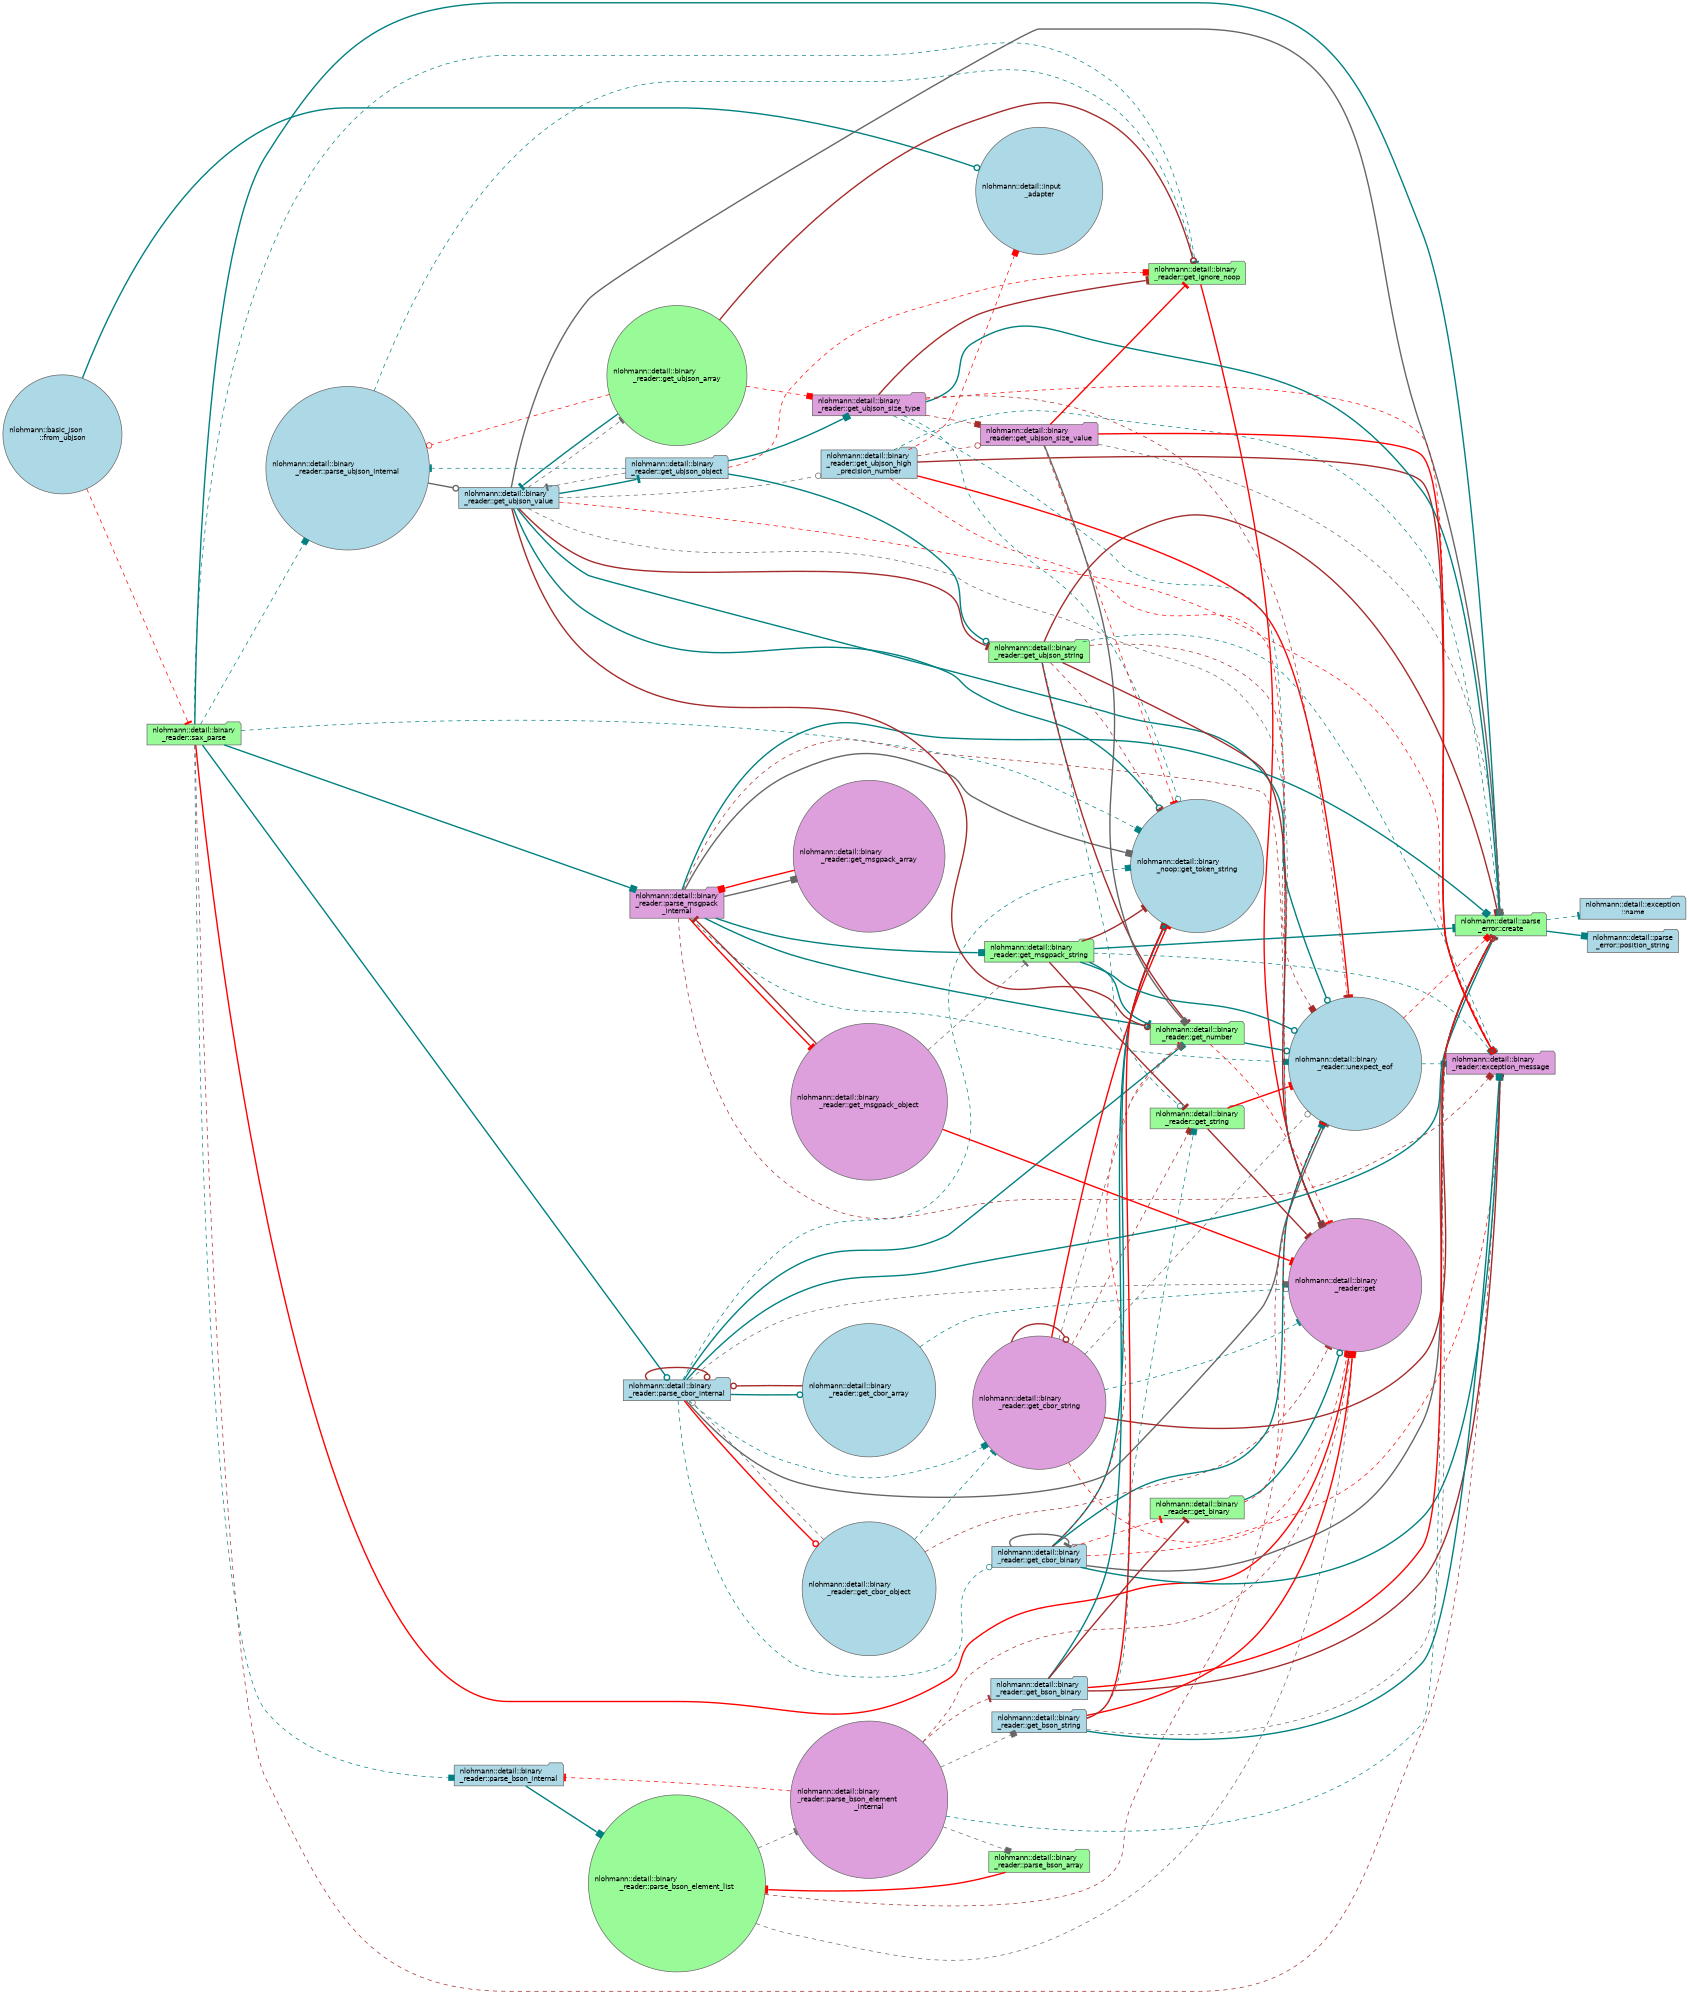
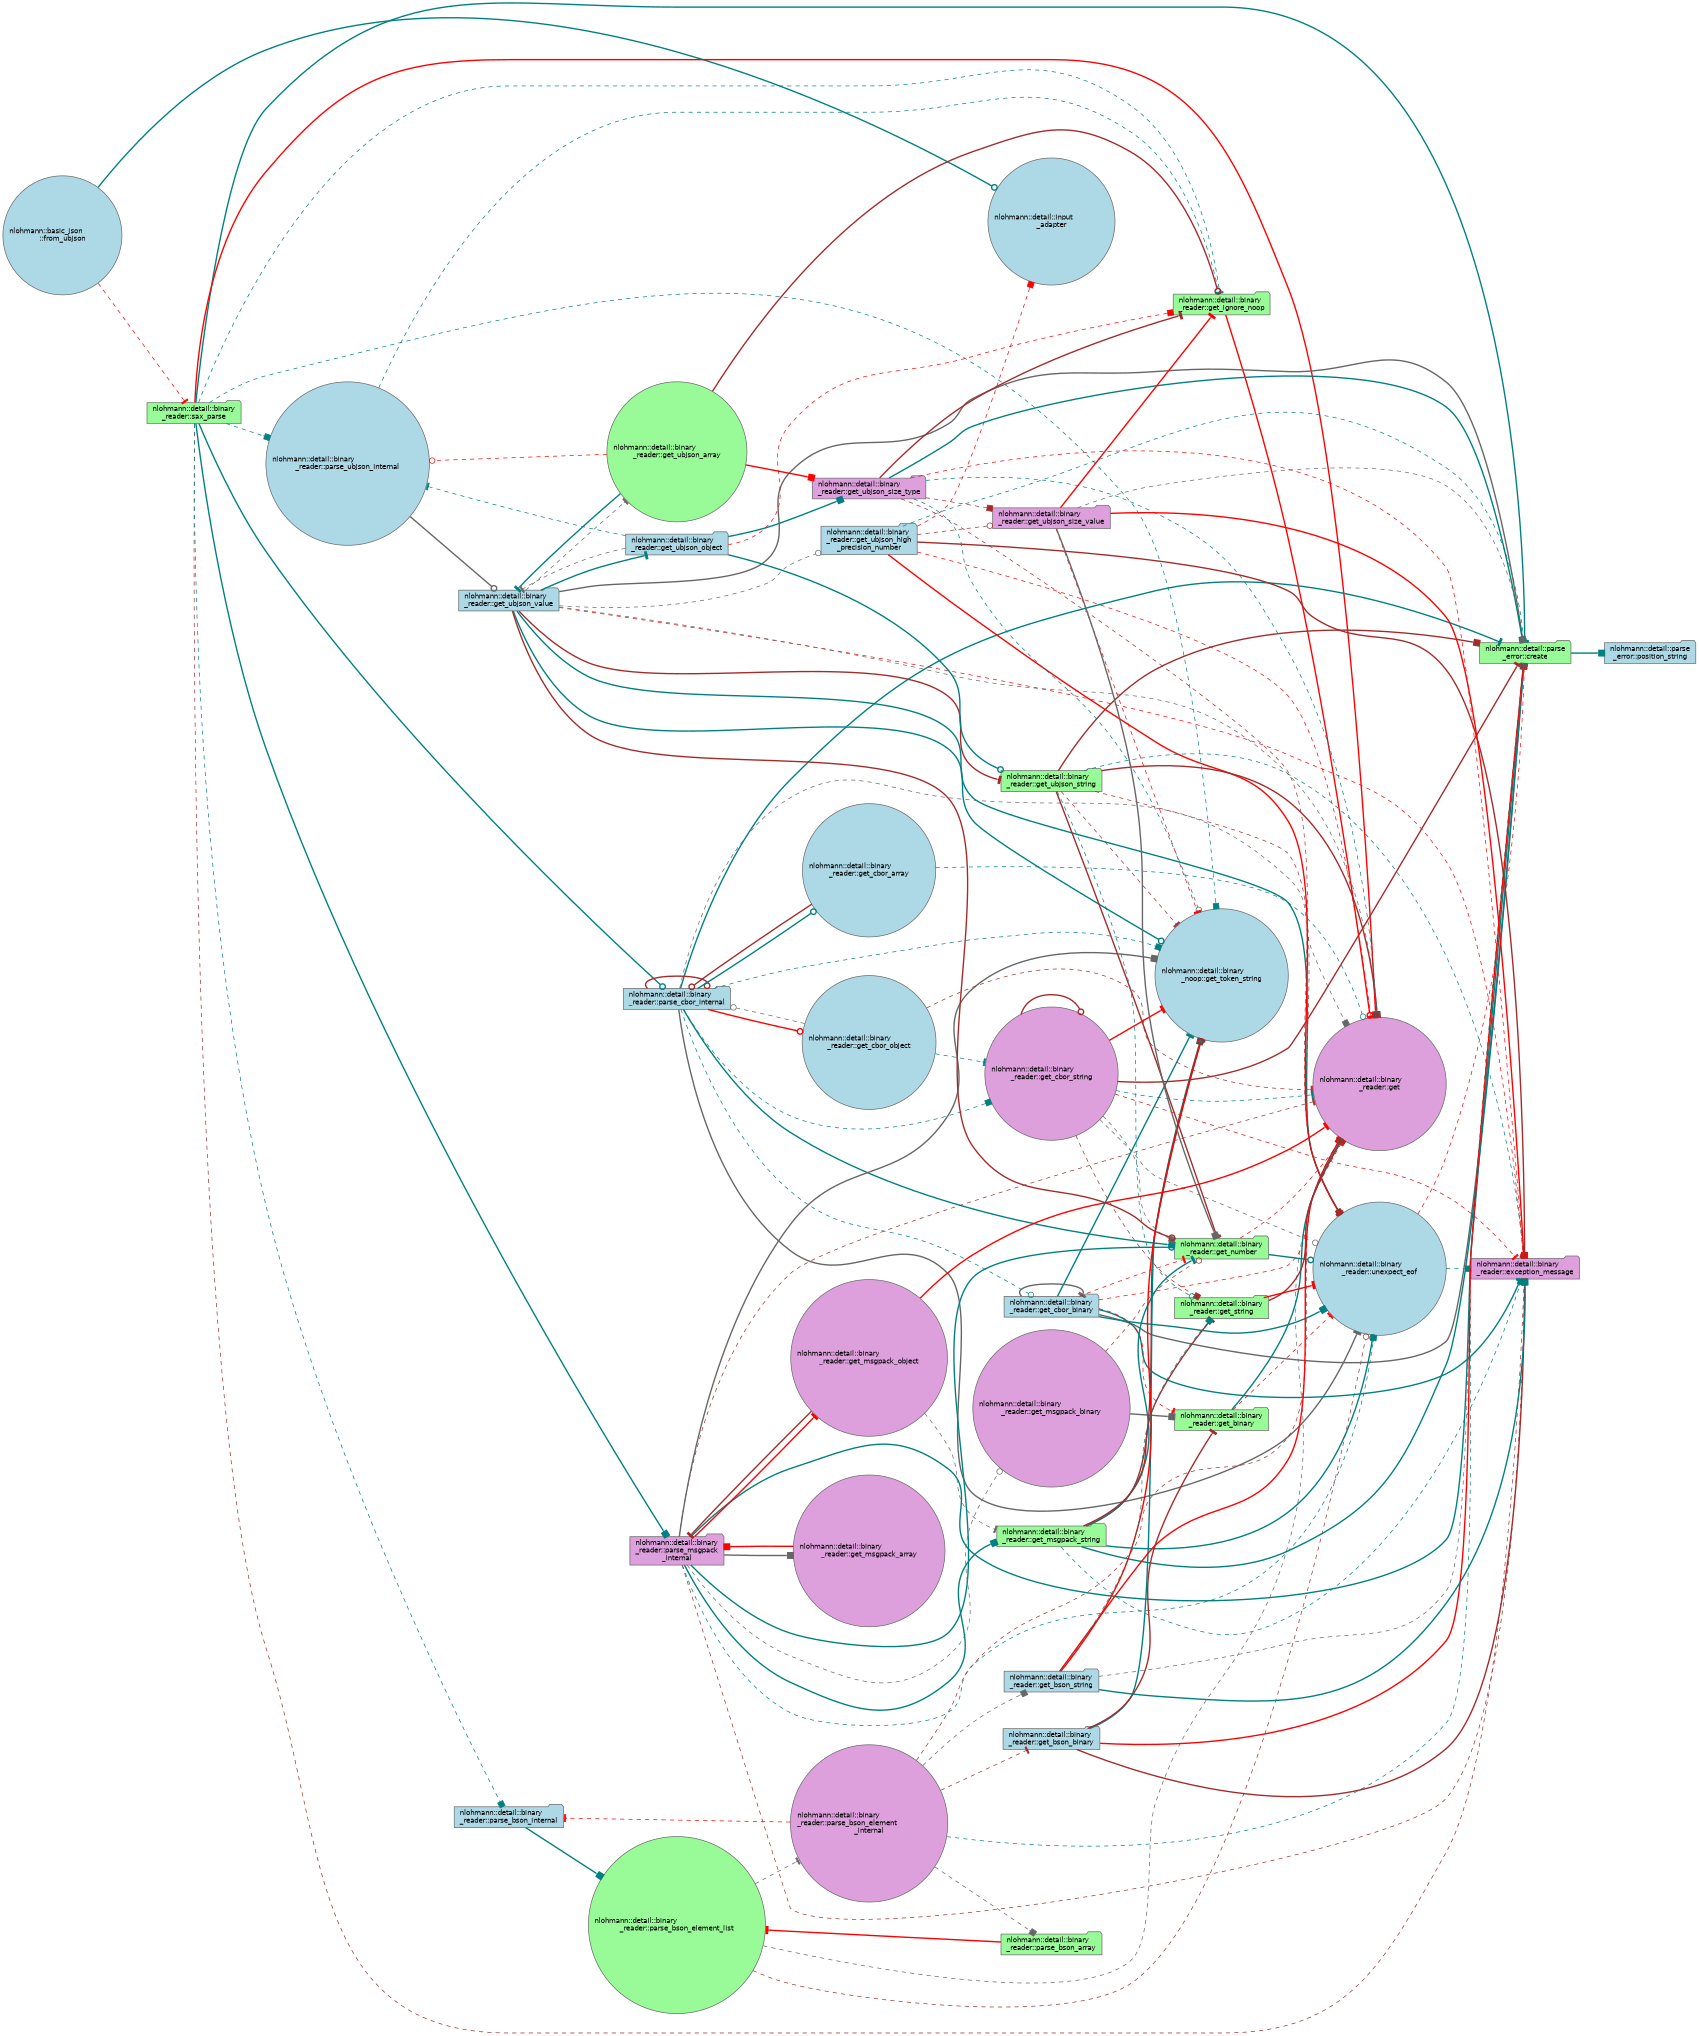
(776, 391) -> (773, 470)
(1633, 909) -> none
none -> (1051, 1408)
